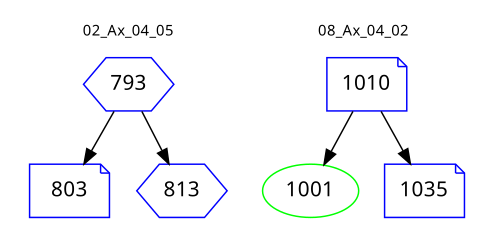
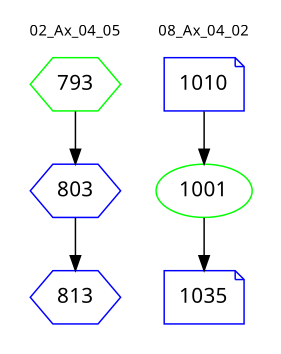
(129, 84) -> (75, 84)
(152, 131) -> (75, 237)
(392, 131) -> (204, 237)
(70, 191) -> (75, 191)
